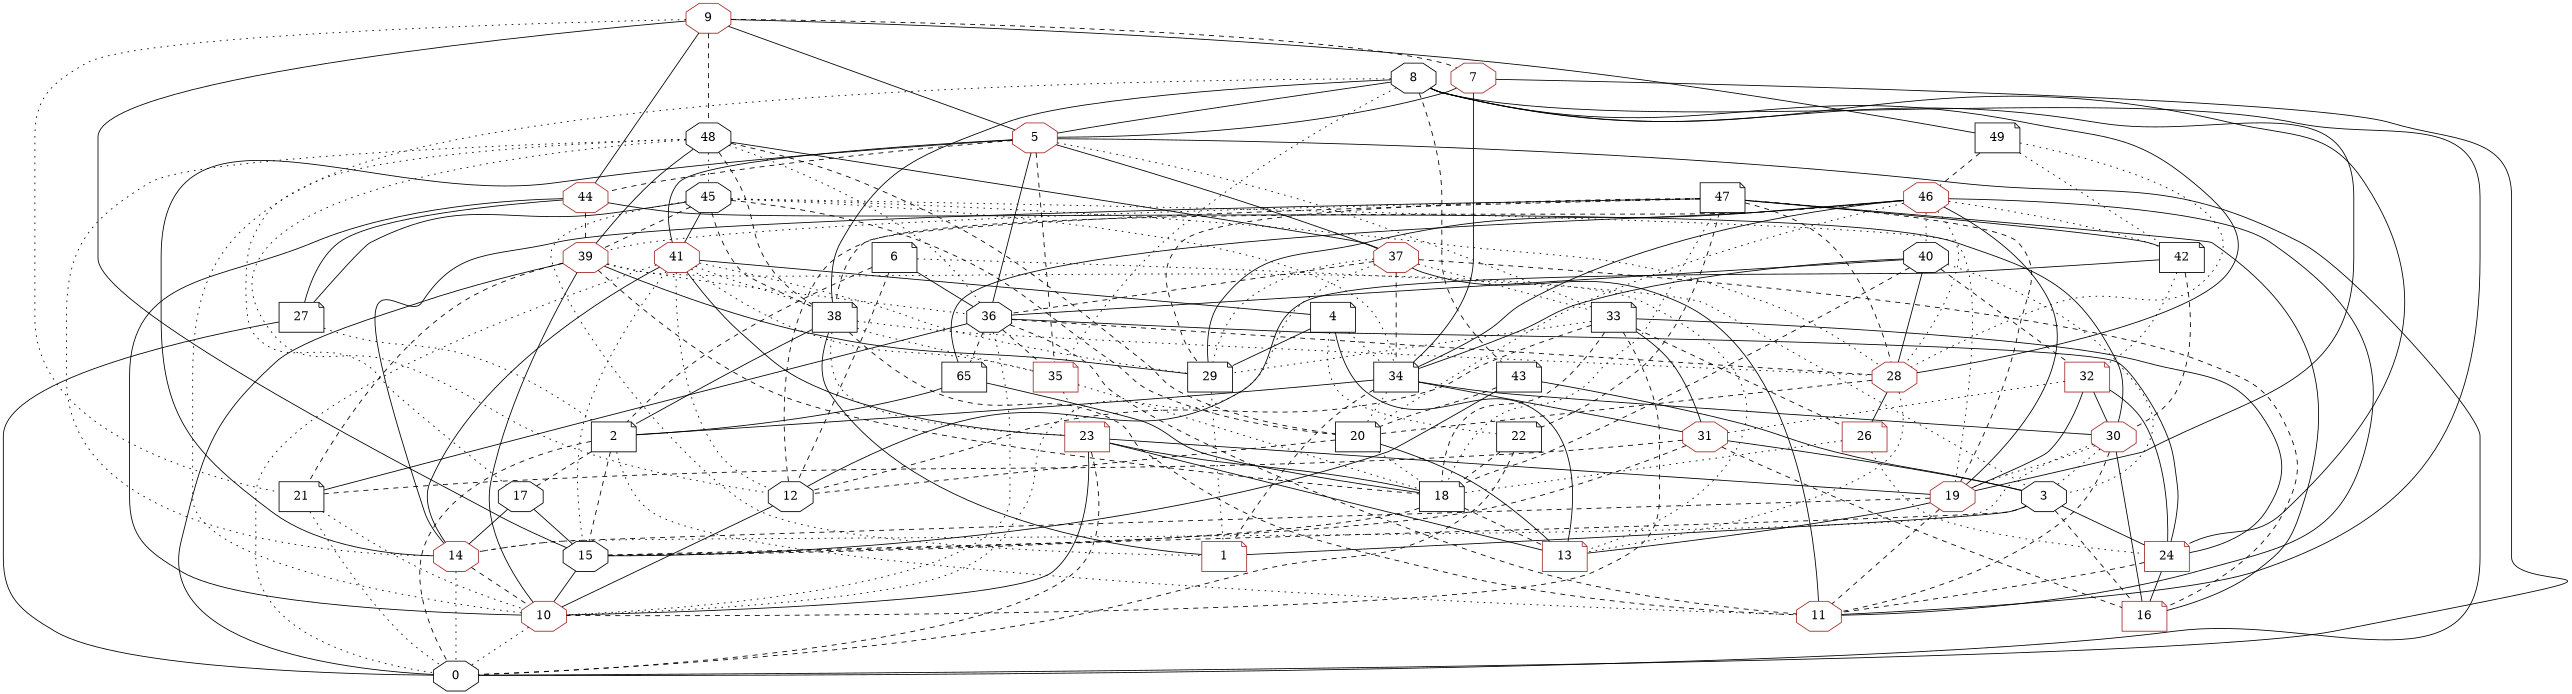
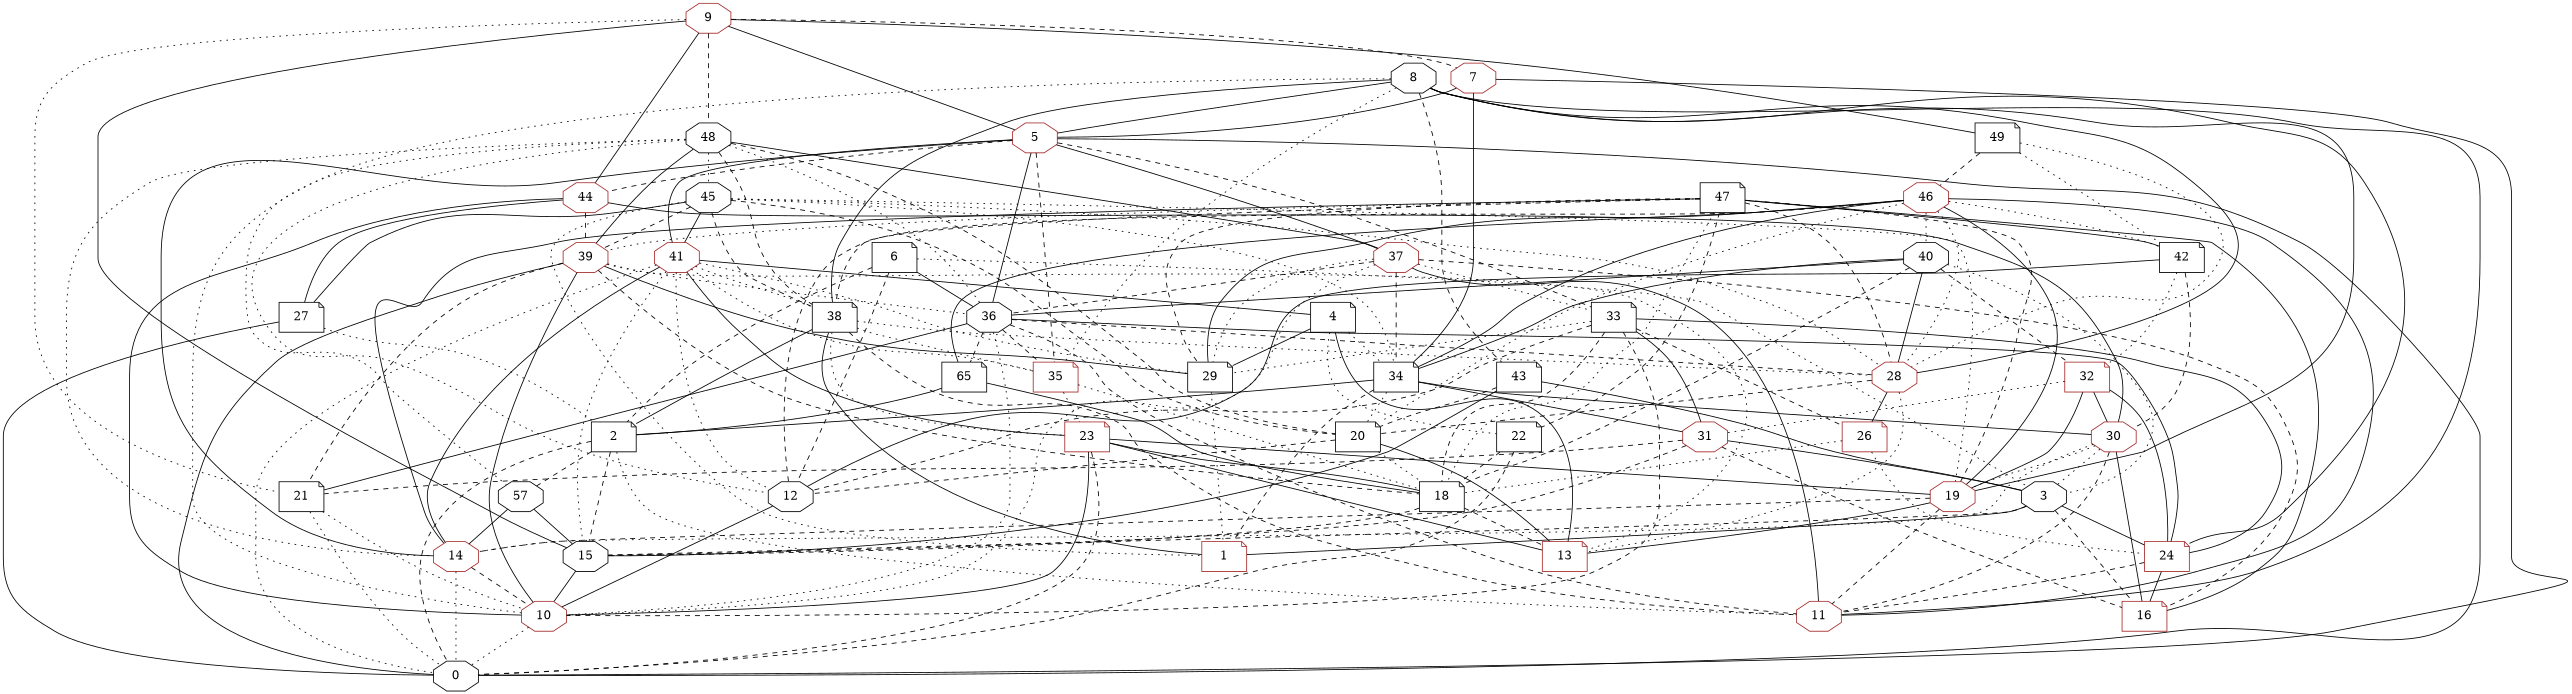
(1303, 200) -> (1303, 200)
(521, 497) -> (521, 497)
